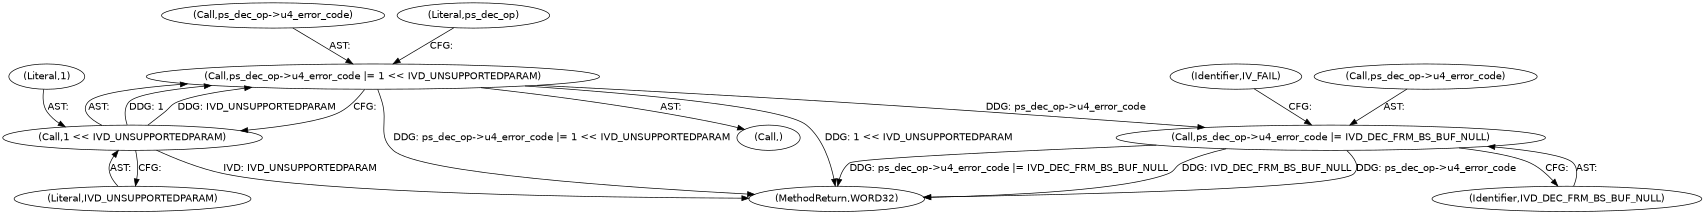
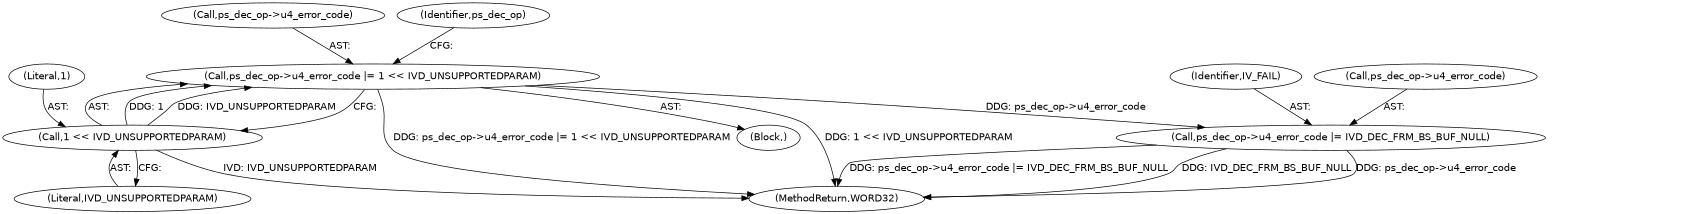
(473, 15) -> (473, 15)
(1302, 107) -> (1302, 107)
(769, 138) -> (769, 138)
(1567, 199) -> none
